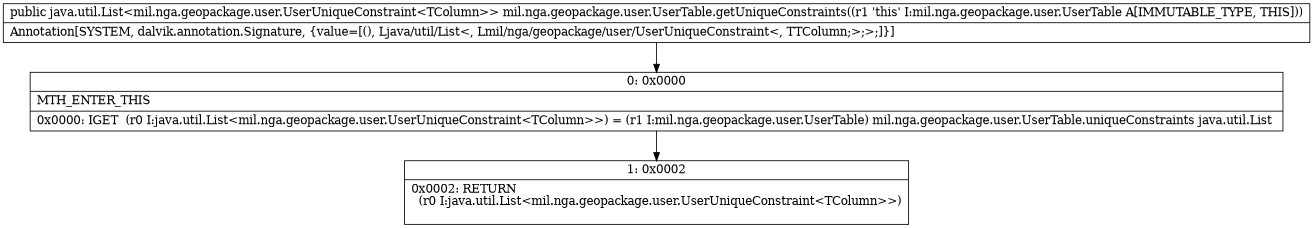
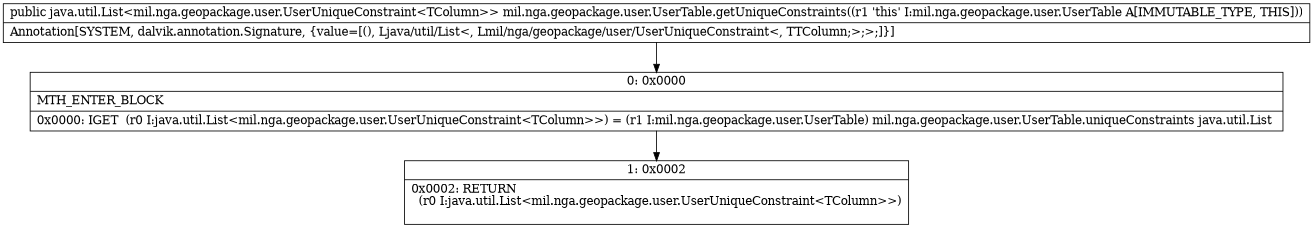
(94, 101) -> (100, 101)
